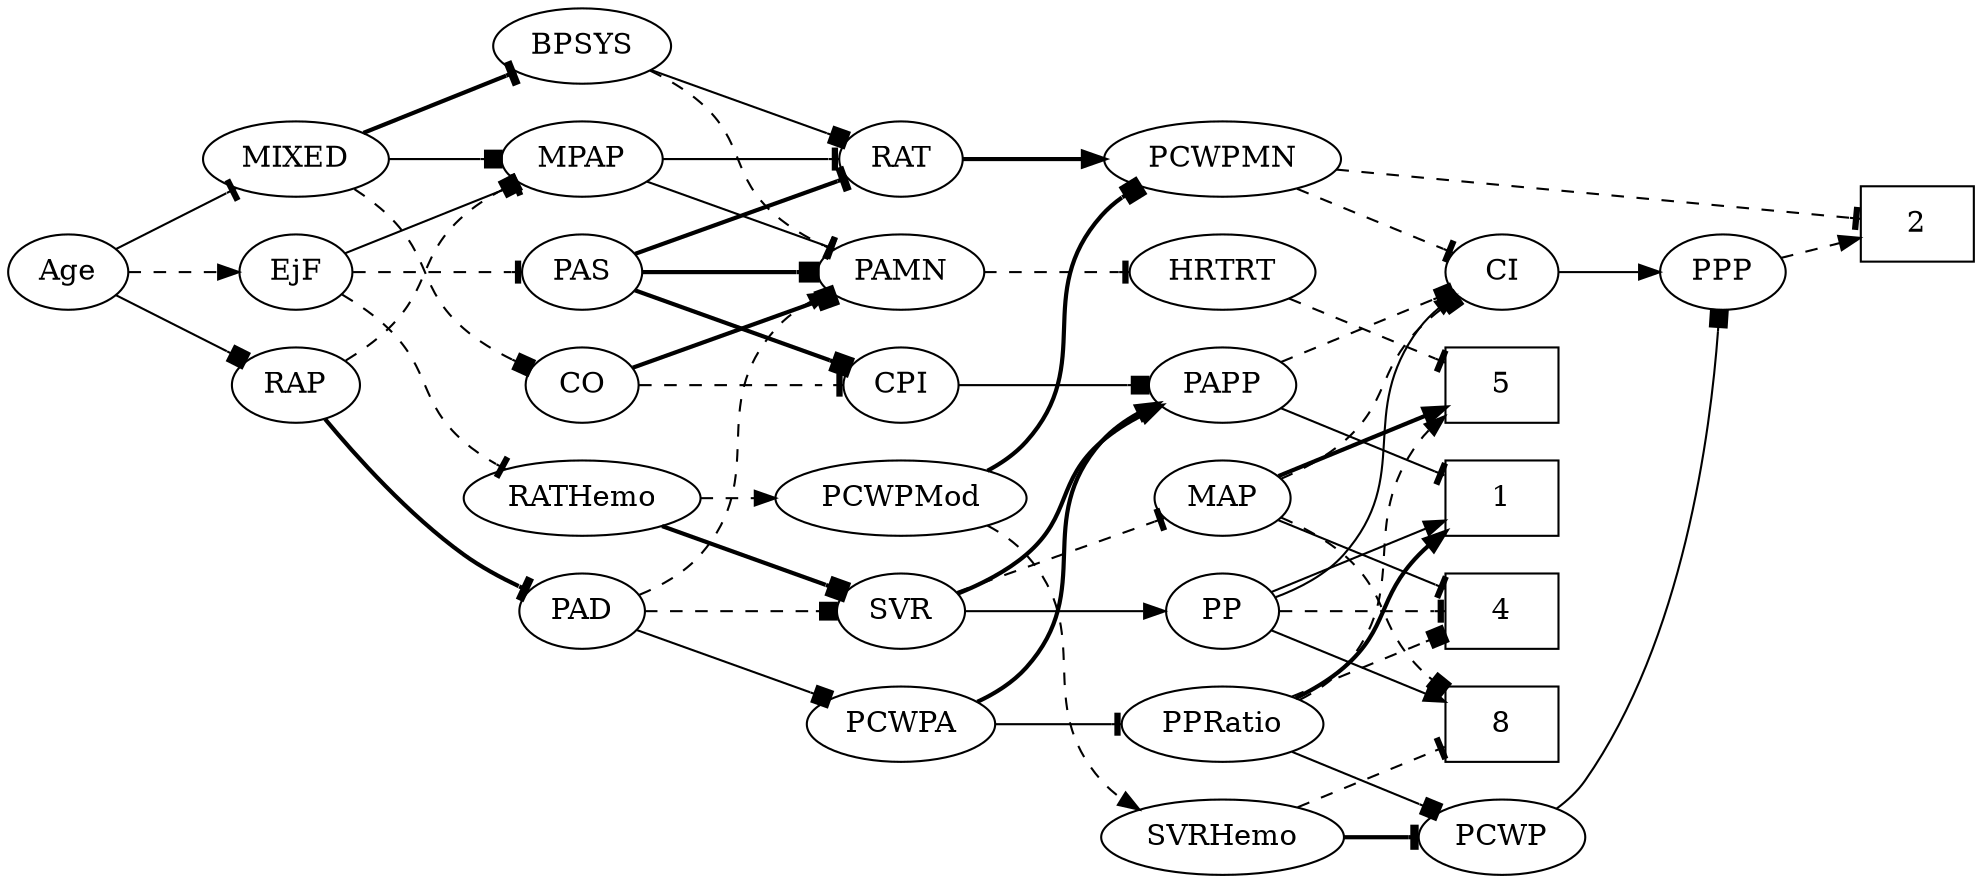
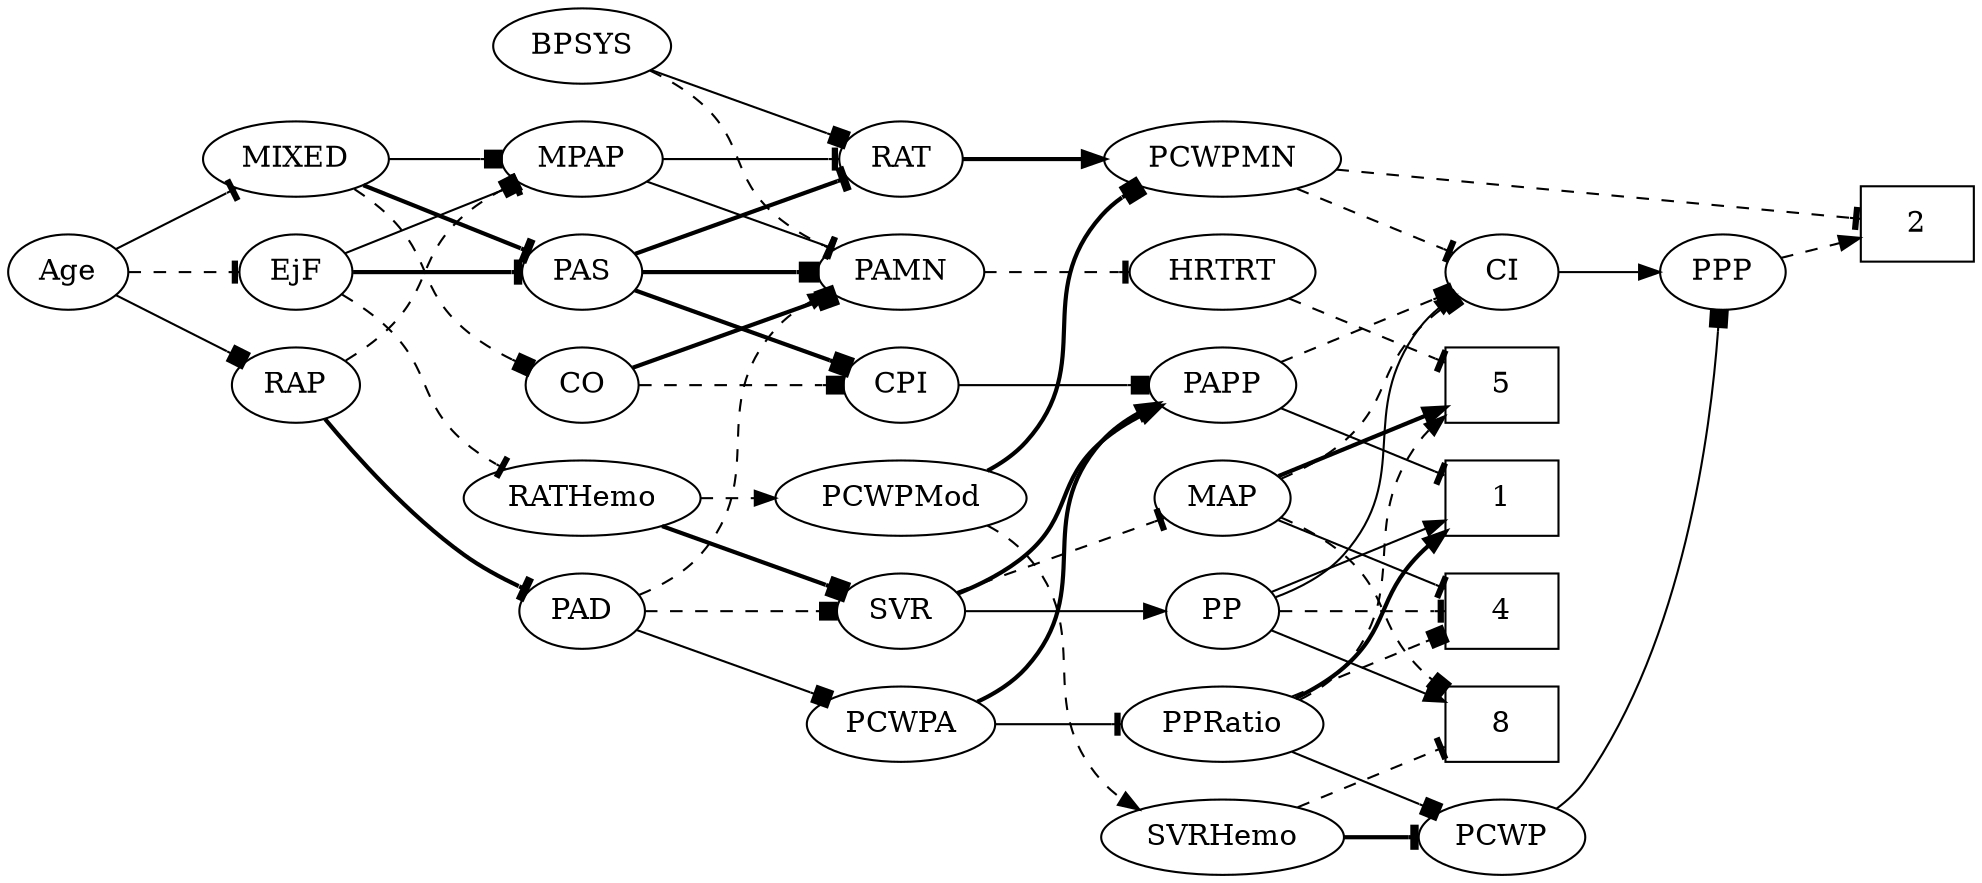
(435, 104) -> (418, 207)
(179, 272) -> (179, 272)
(440, 272) -> (440, 272)
(731, 385) -> (731, 385)
